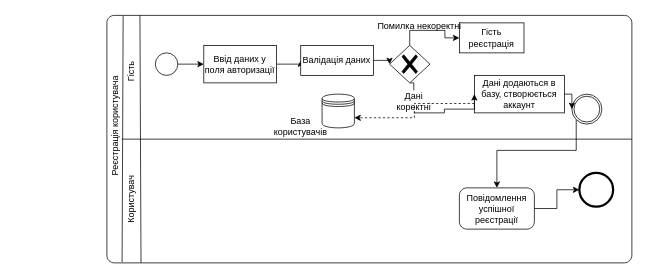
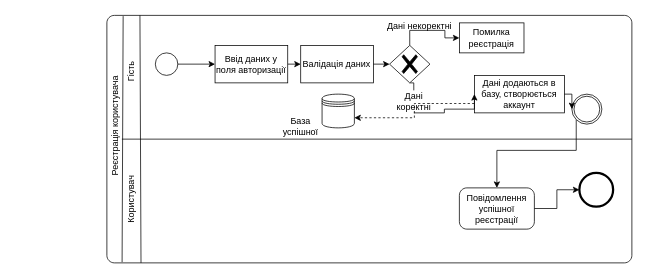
(420, 27) -> (420, 27)
(492, 38) -> (492, 38)
(337, 60) -> (337, 64)
(240, 64) -> (251, 64)
(301, 126) -> (301, 126)
